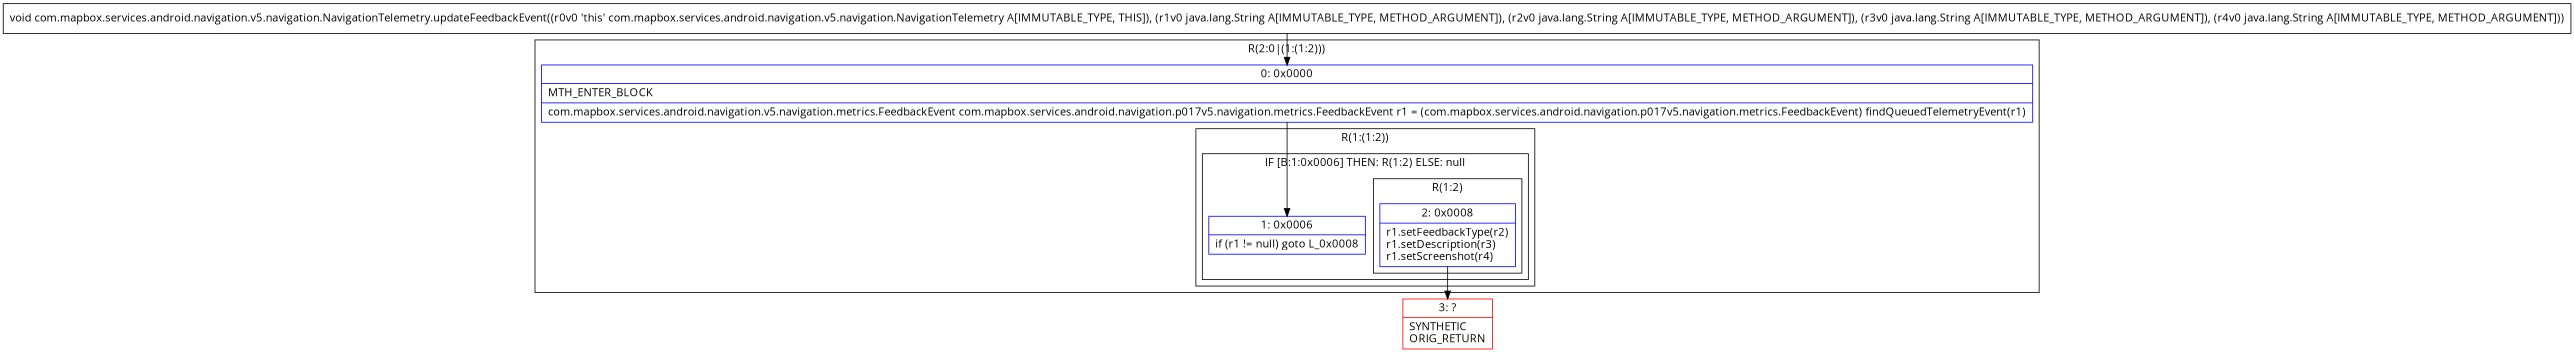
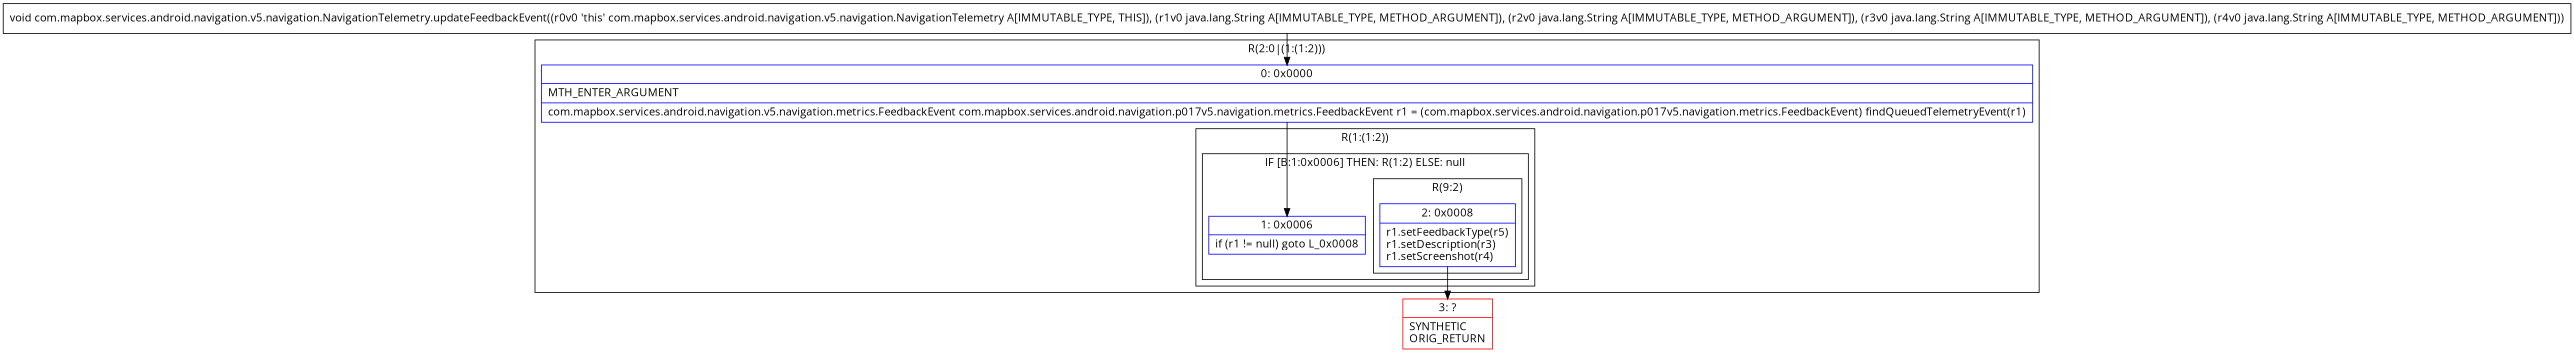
(600, 93) -> (614, 93)
(1448, 188) -> (1448, 188)
(1448, 232) -> (1448, 232)
